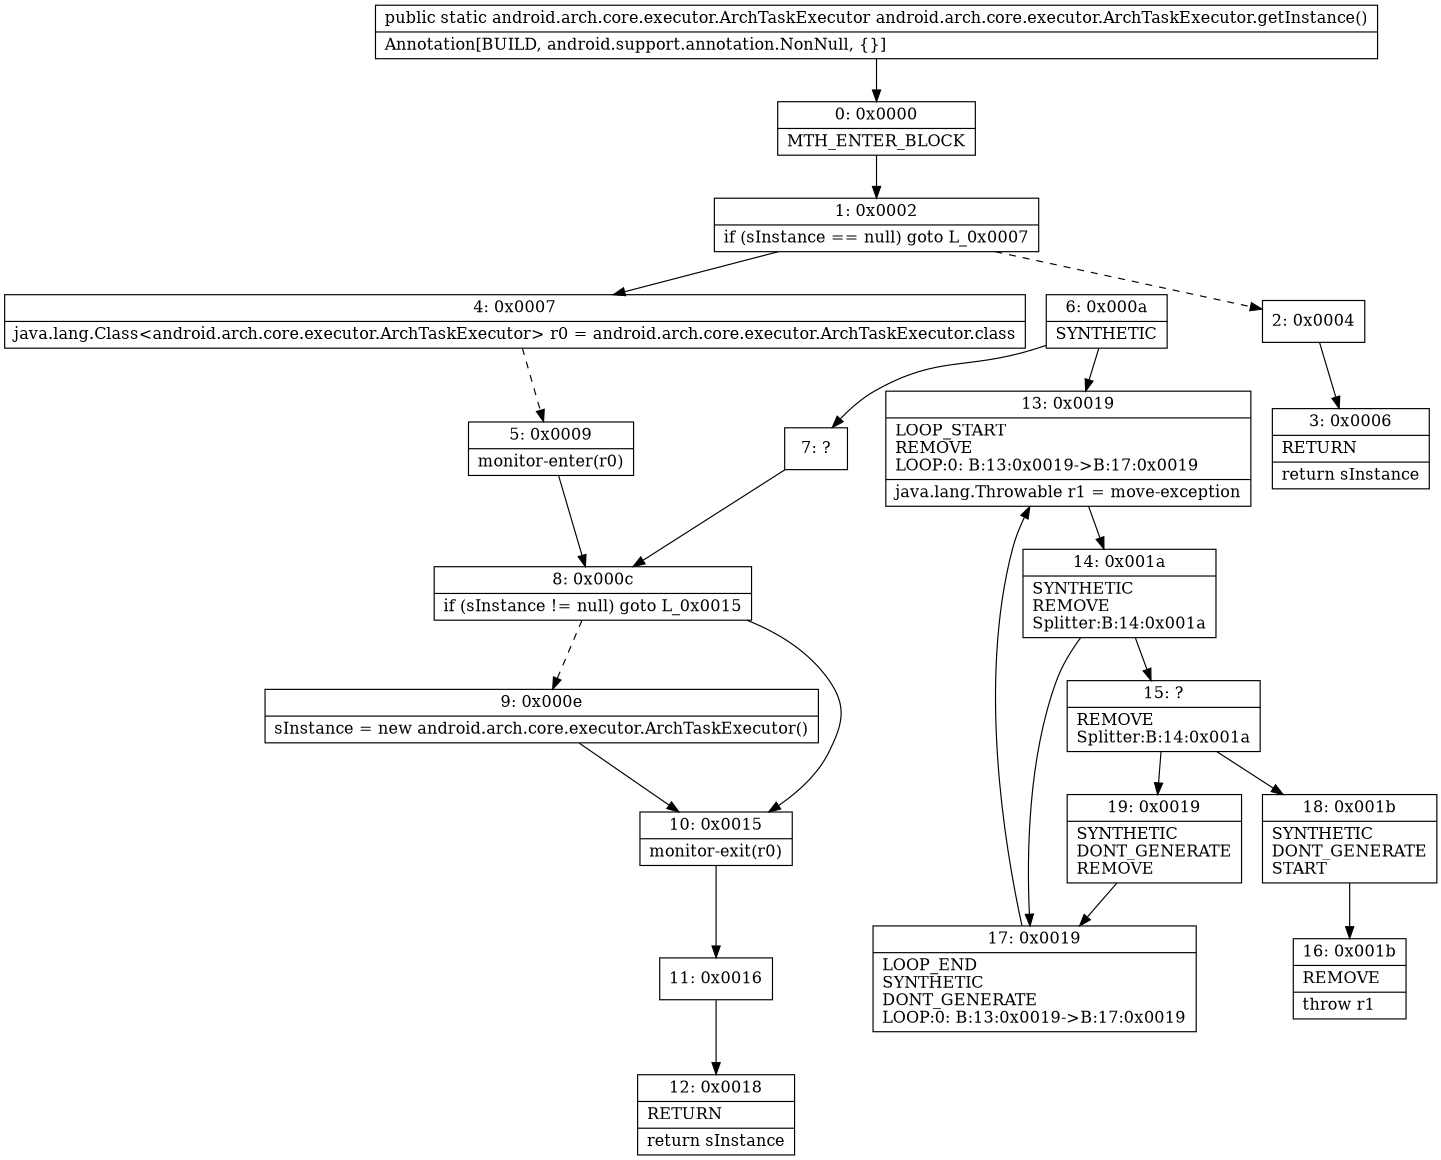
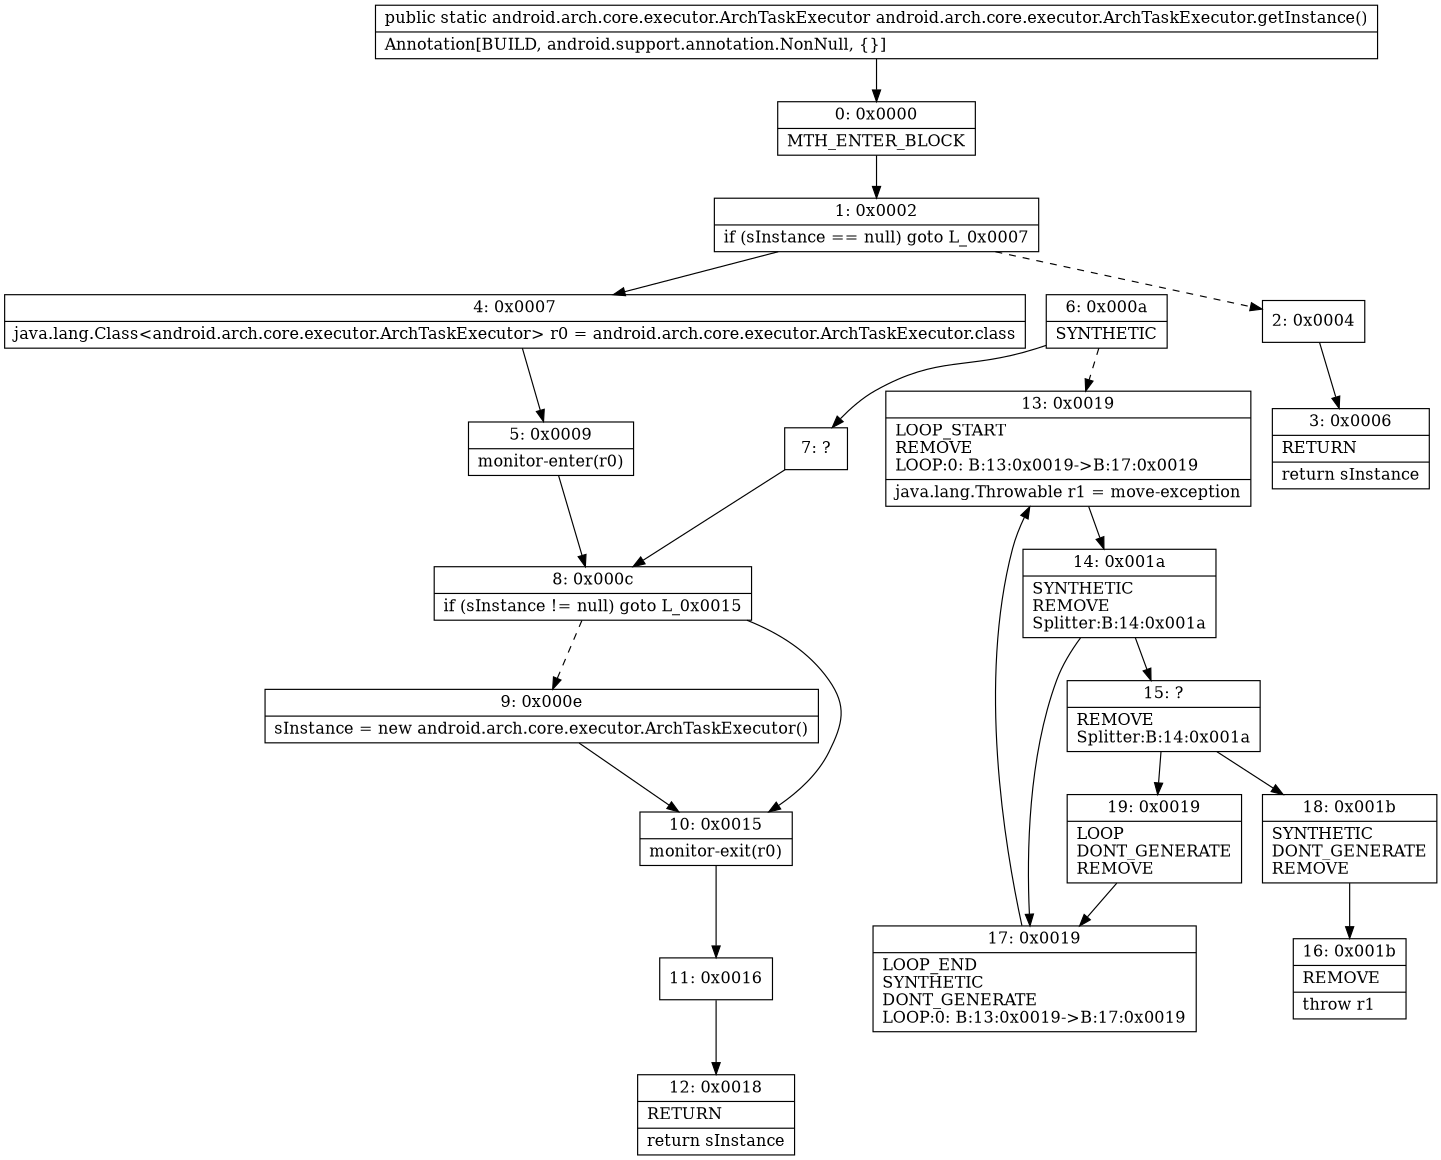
(1094, 364) -> (1094, 364)
(531, 379) -> (531, 379)
(1128, 834) -> (1101, 834)
(1300, 869) -> (1311, 869)
